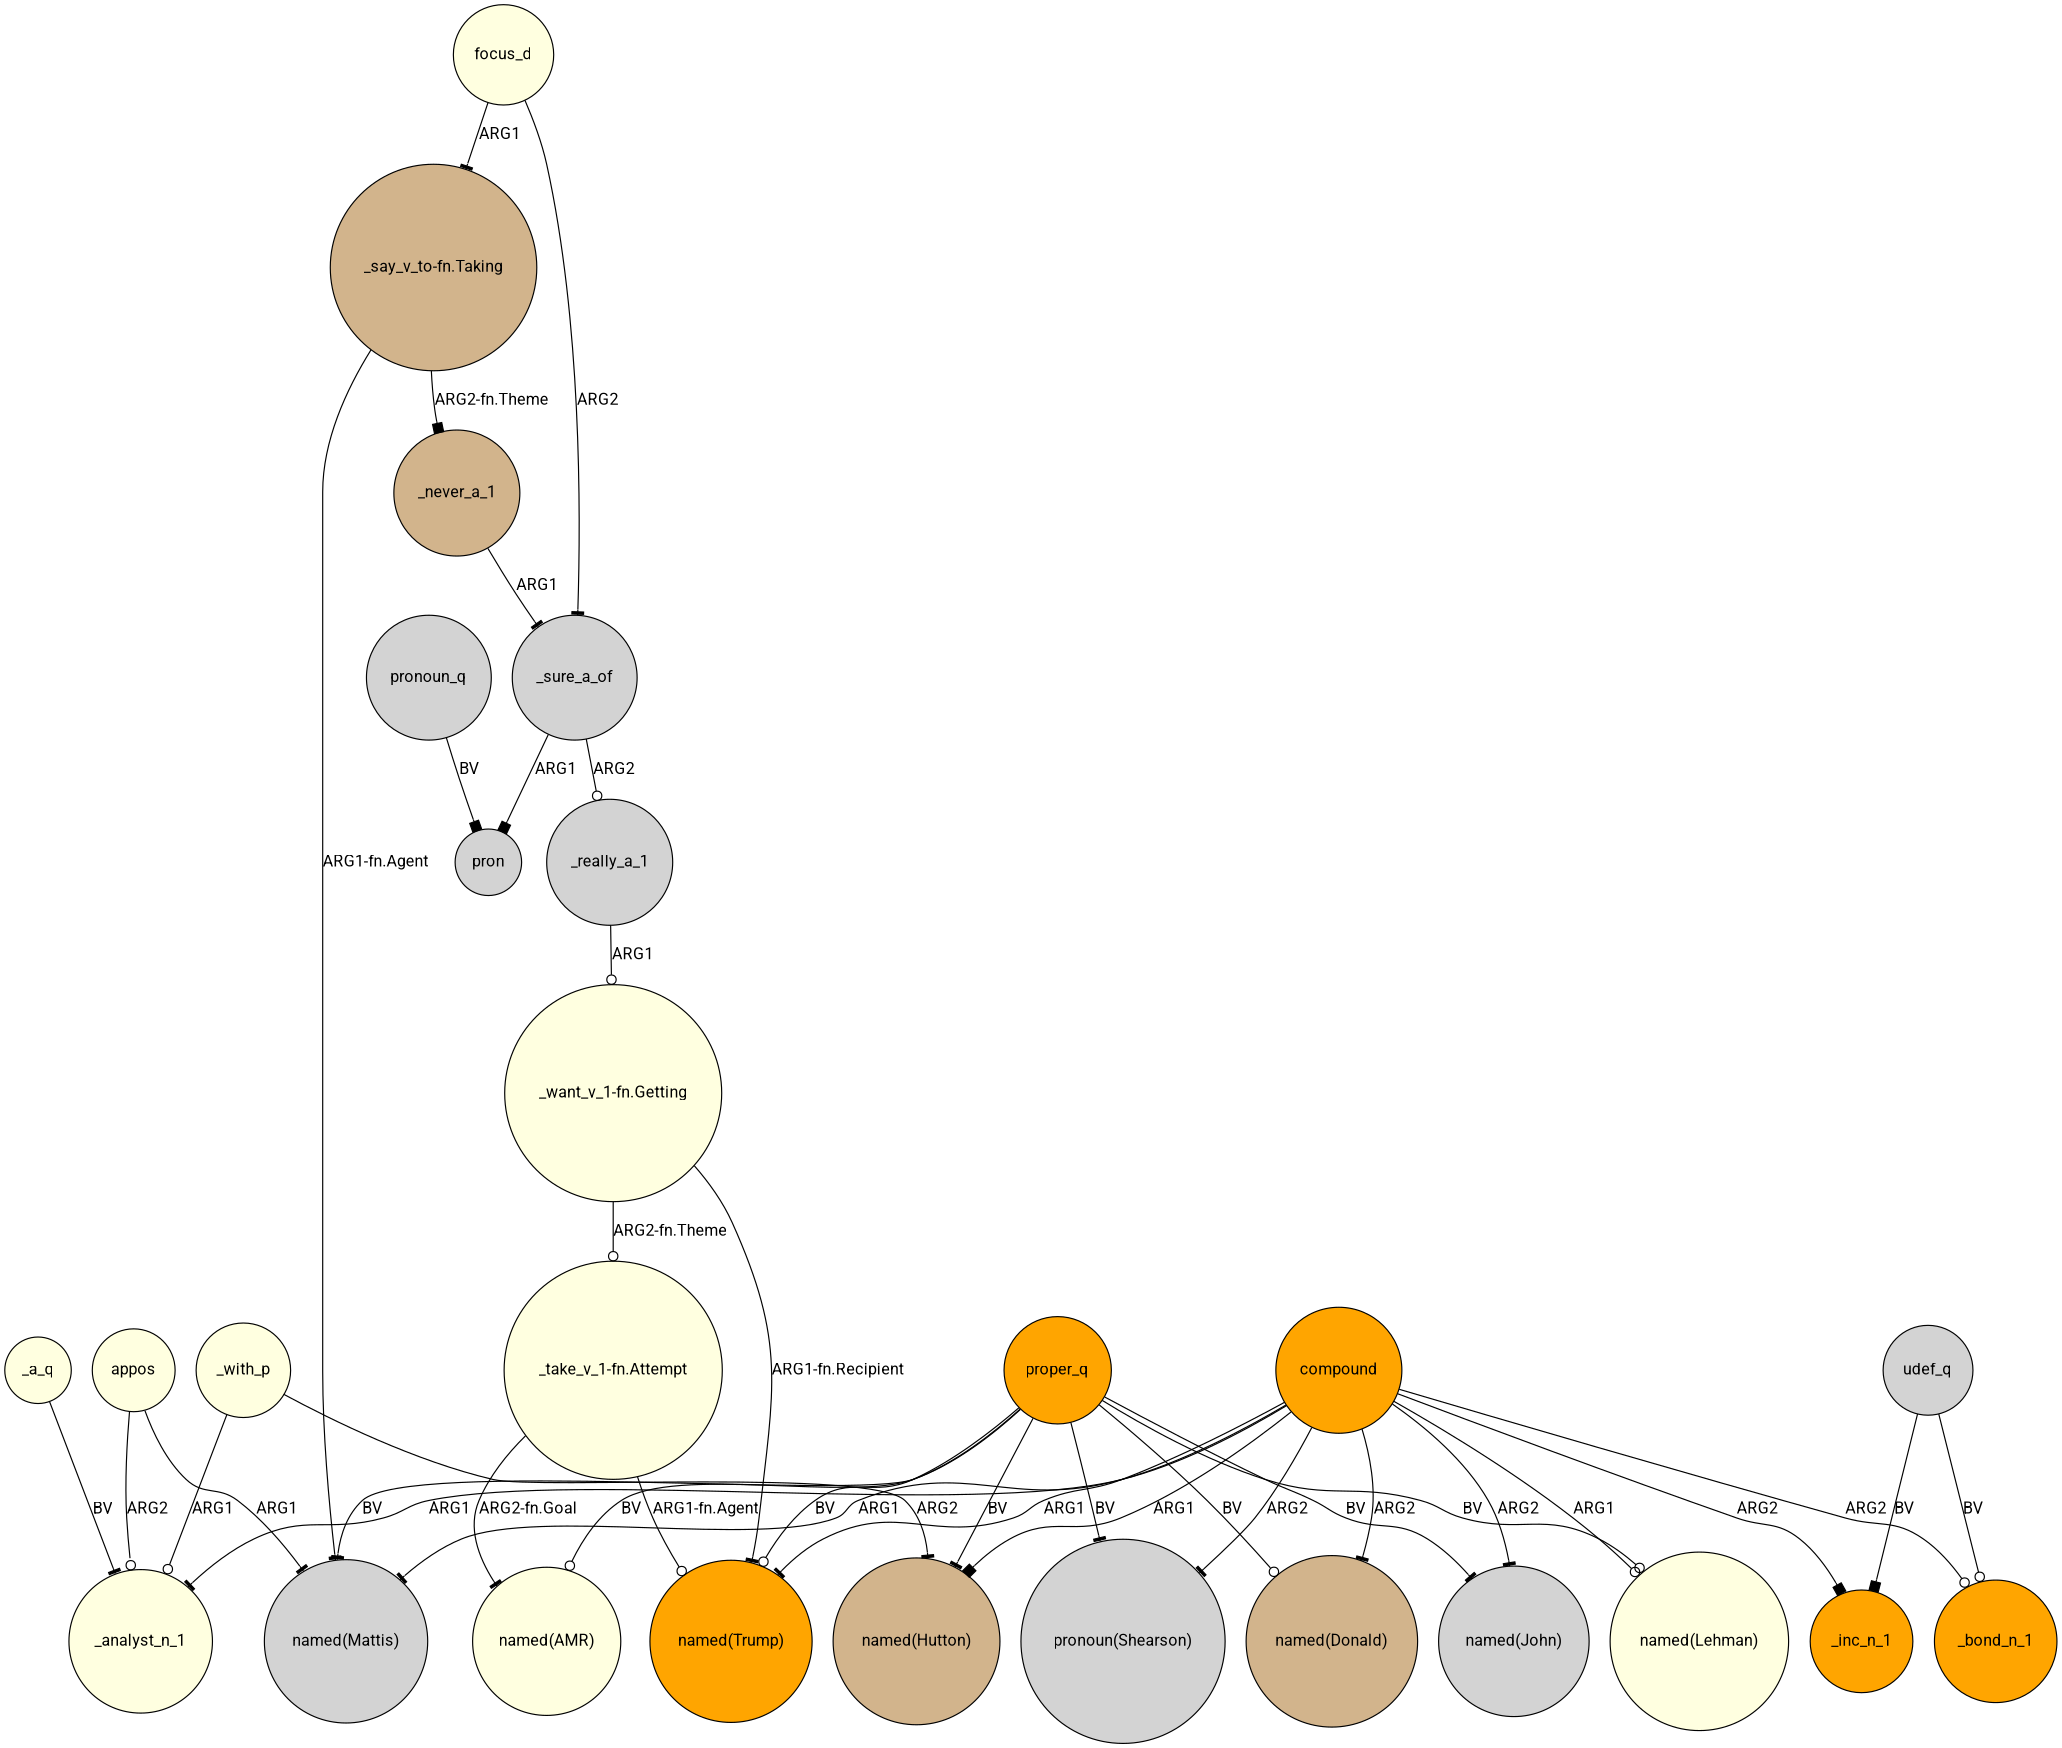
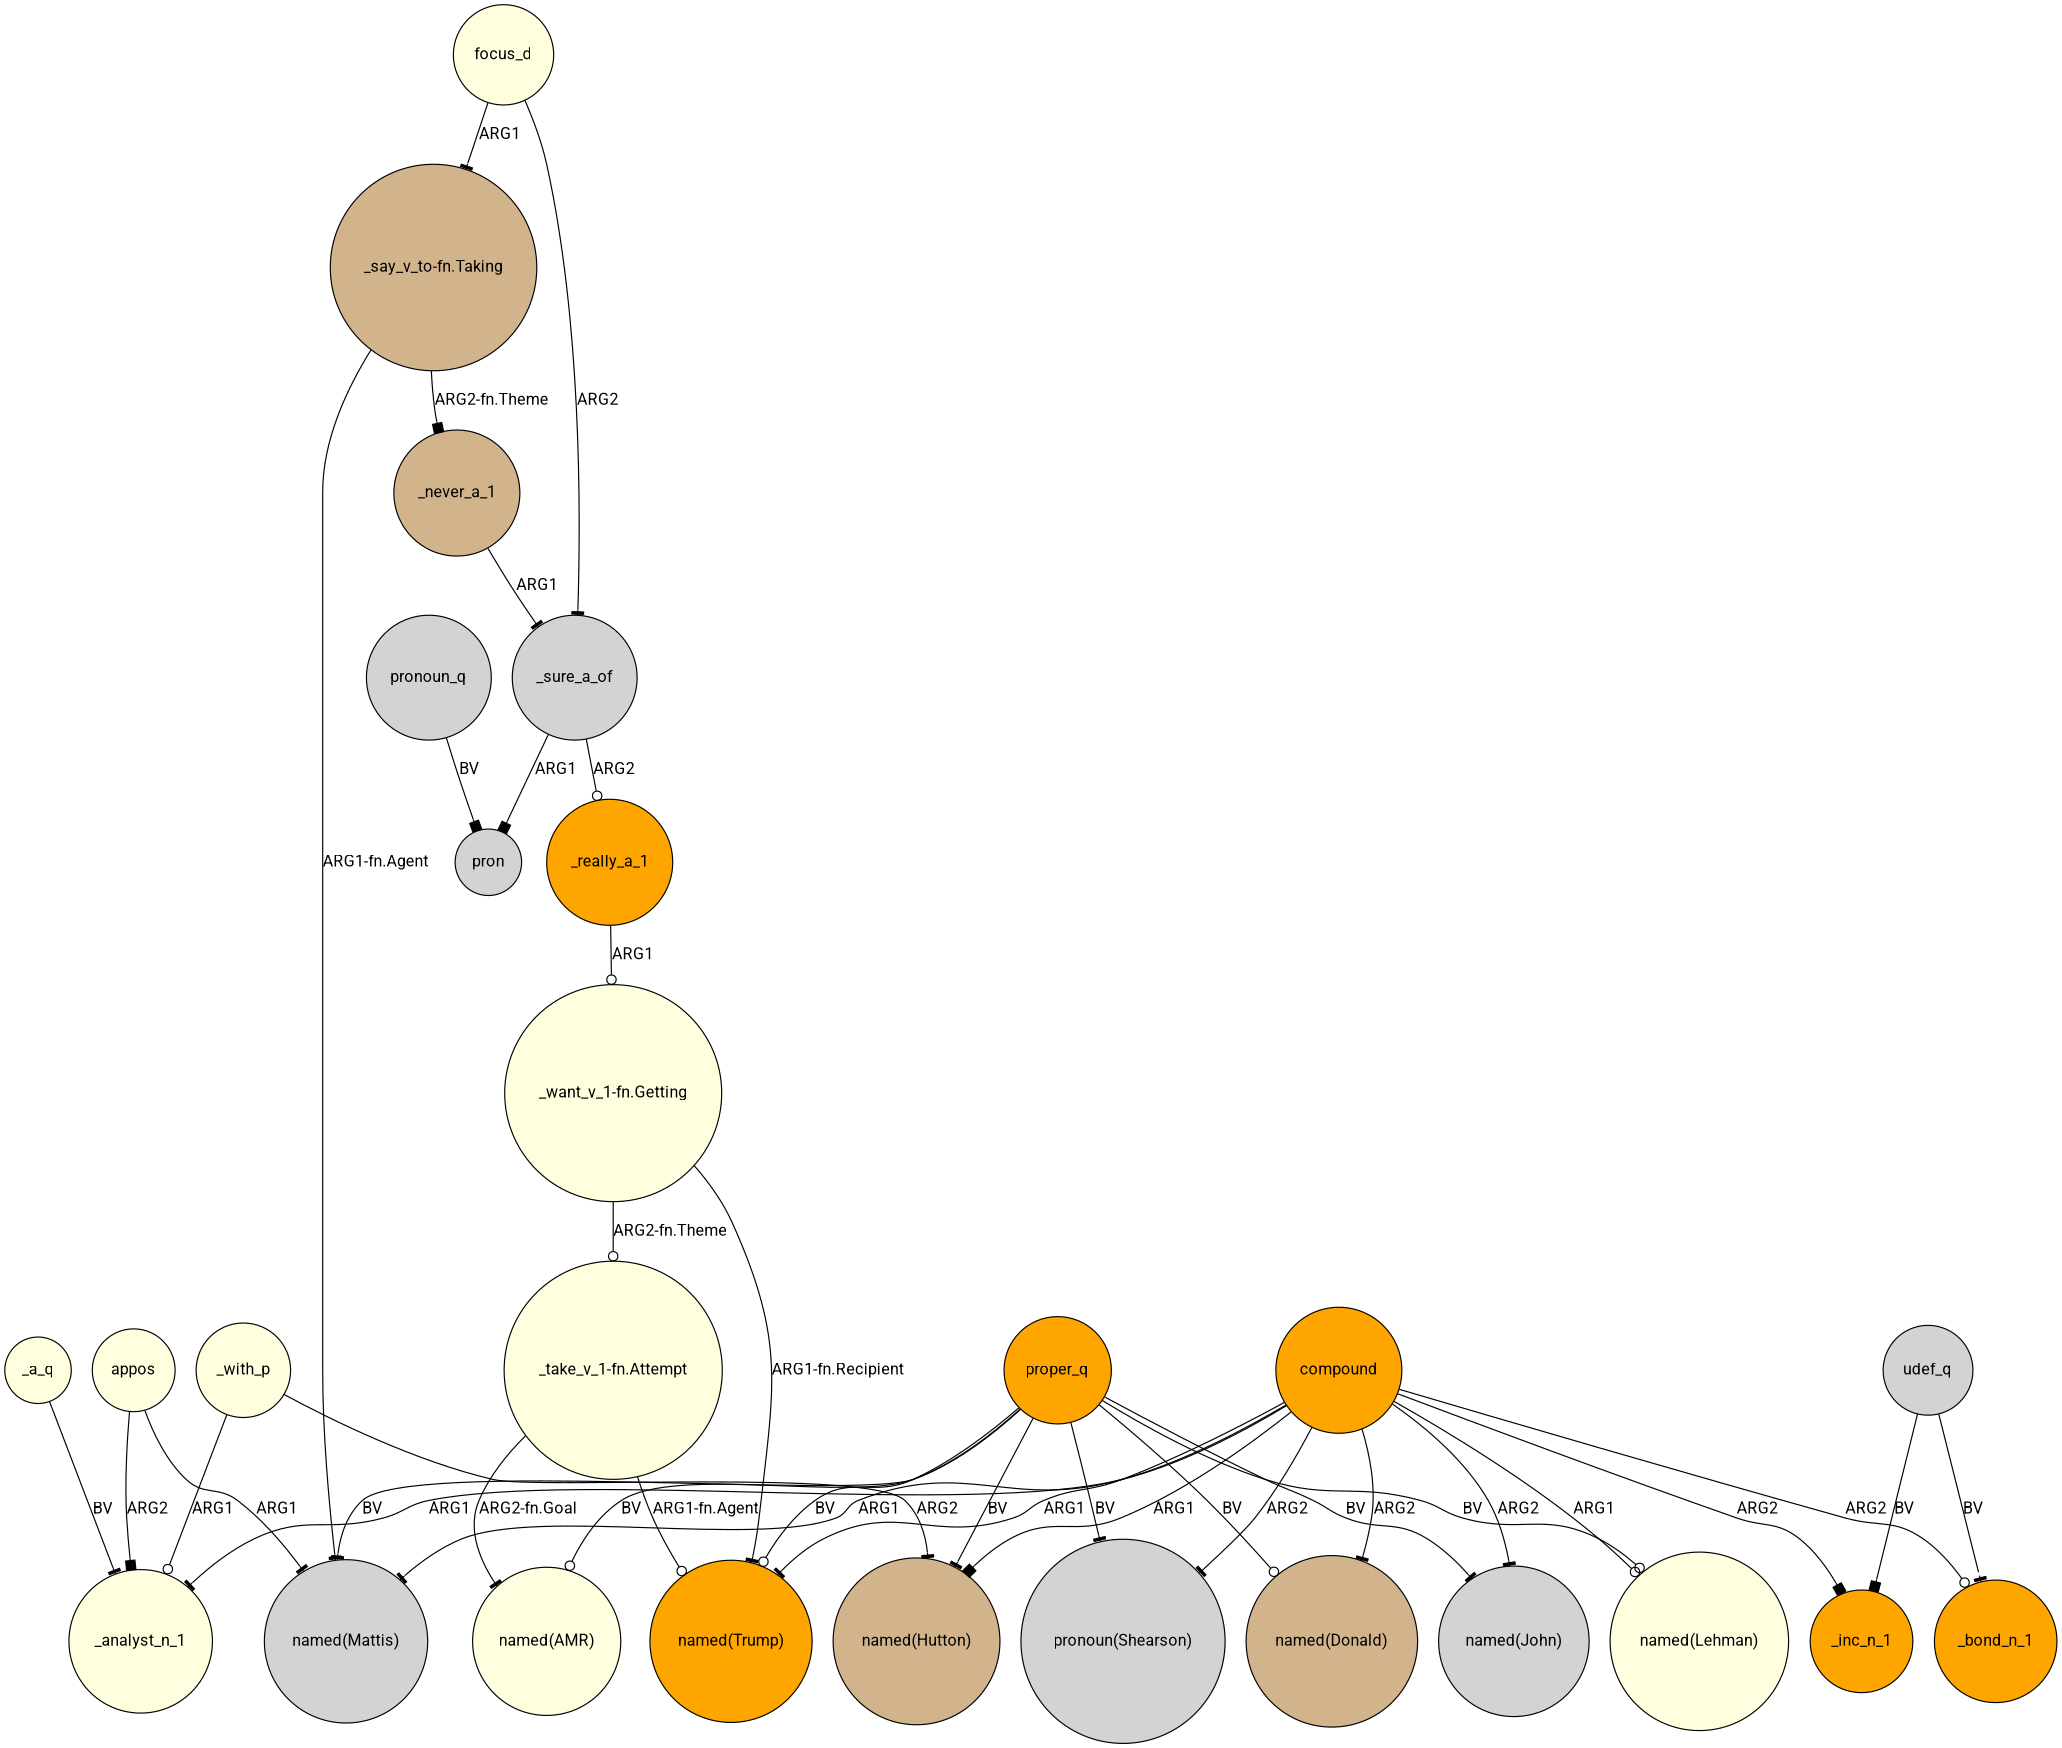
(610, 862) -> (610, 862)
(126, 1485) -> (126, 1485)
(1959, 1493) -> (1959, 1493)
